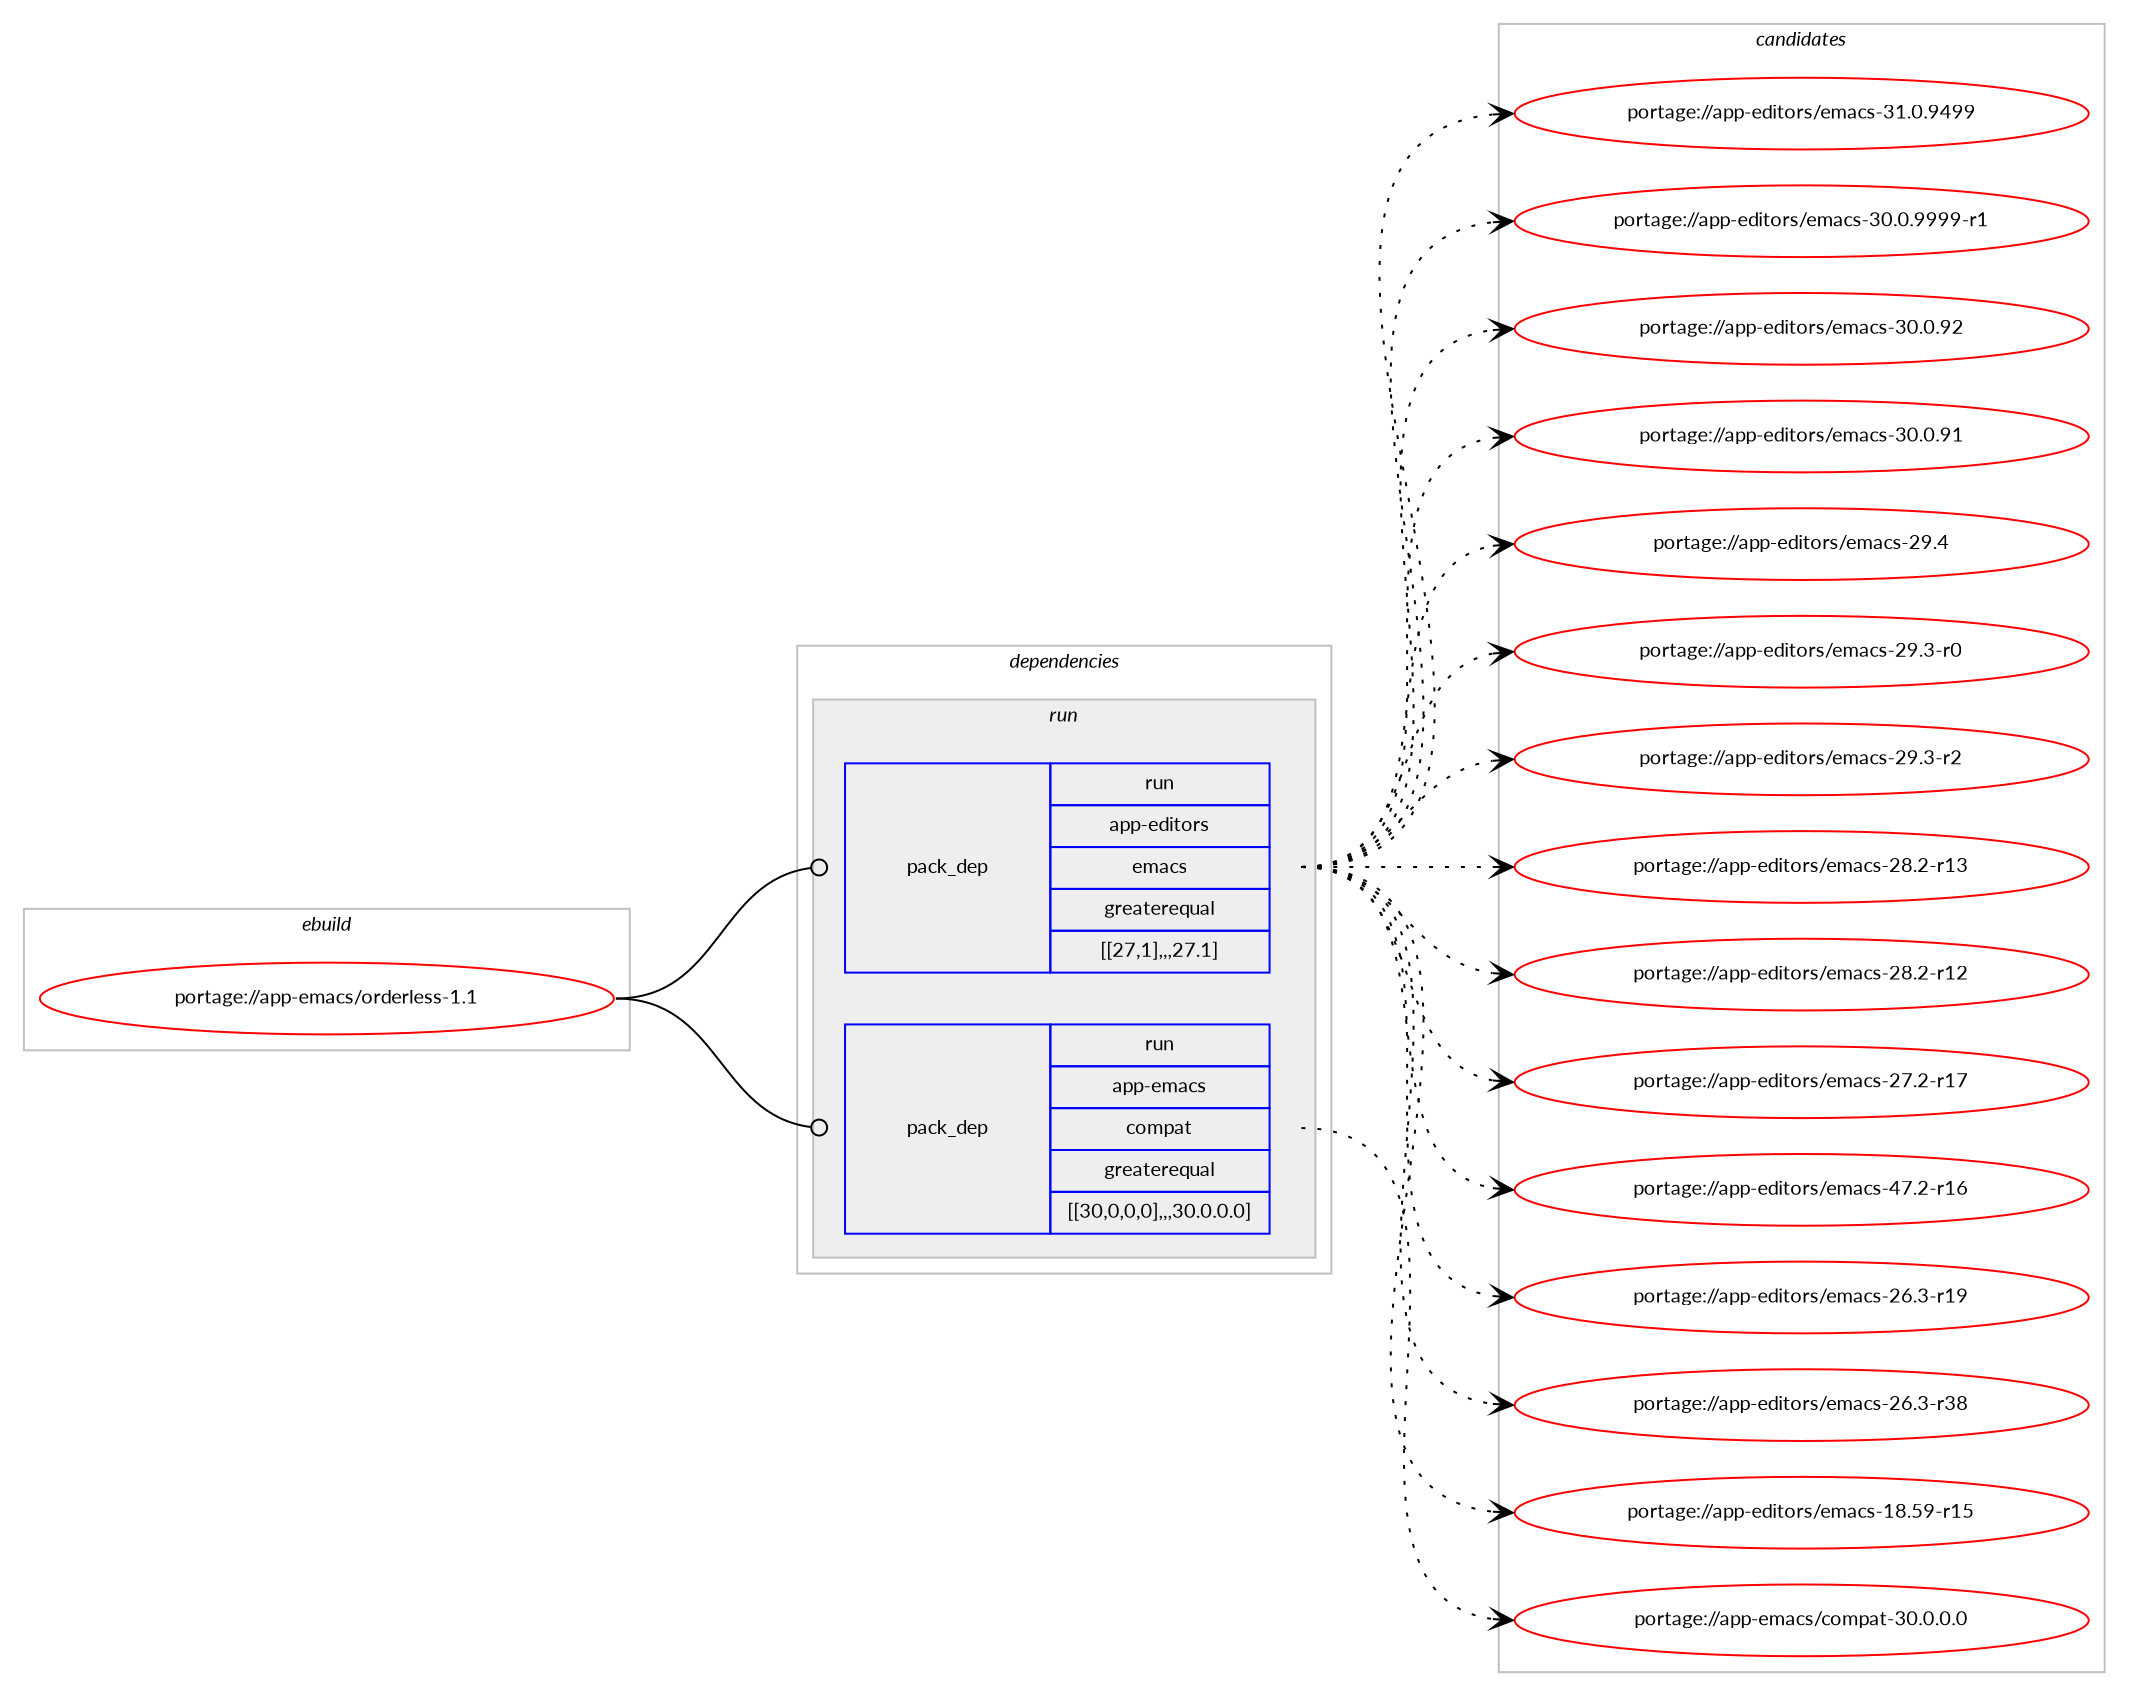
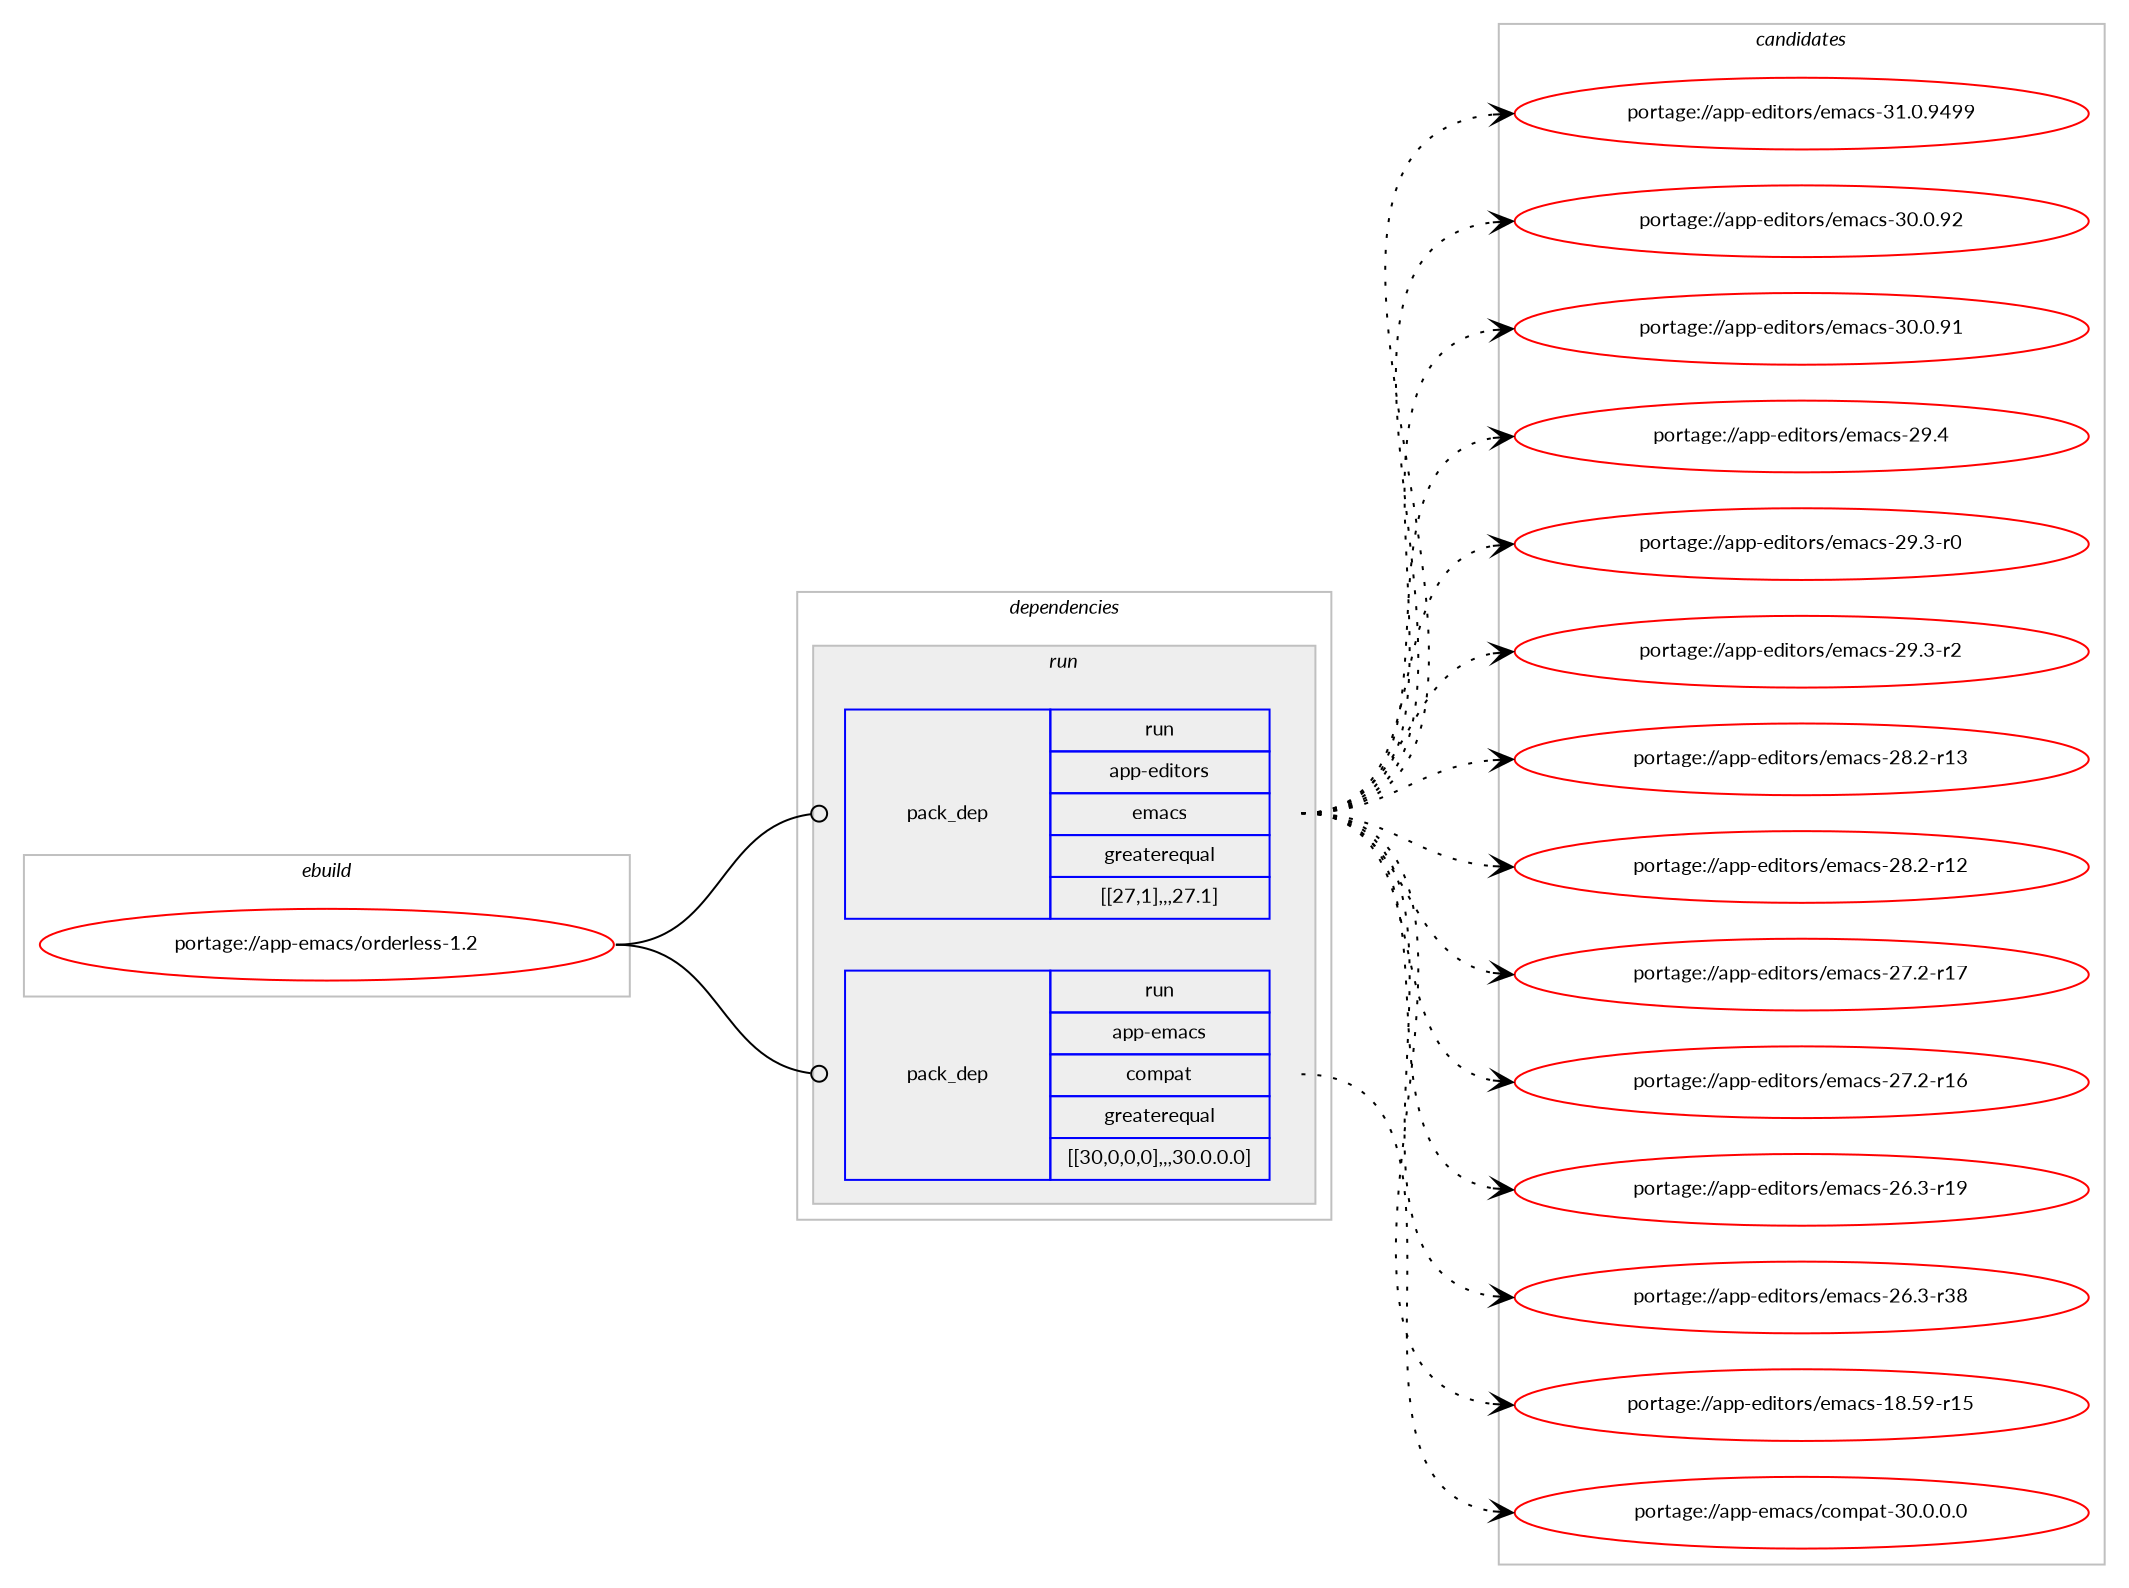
(1802, 221) -> none
(327, 999) -> (327, 945)
(1802, 1190) -> (1802, 1082)
